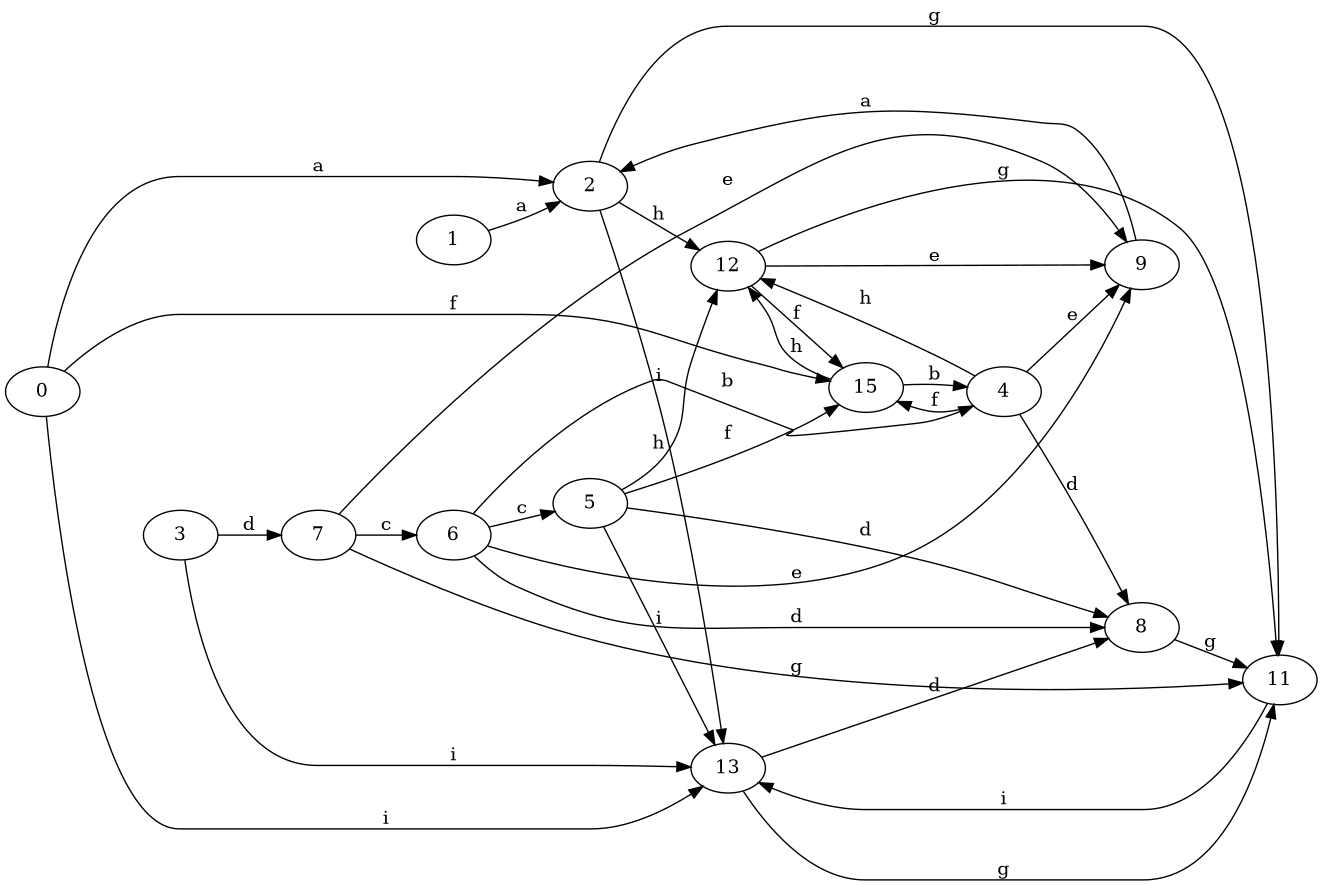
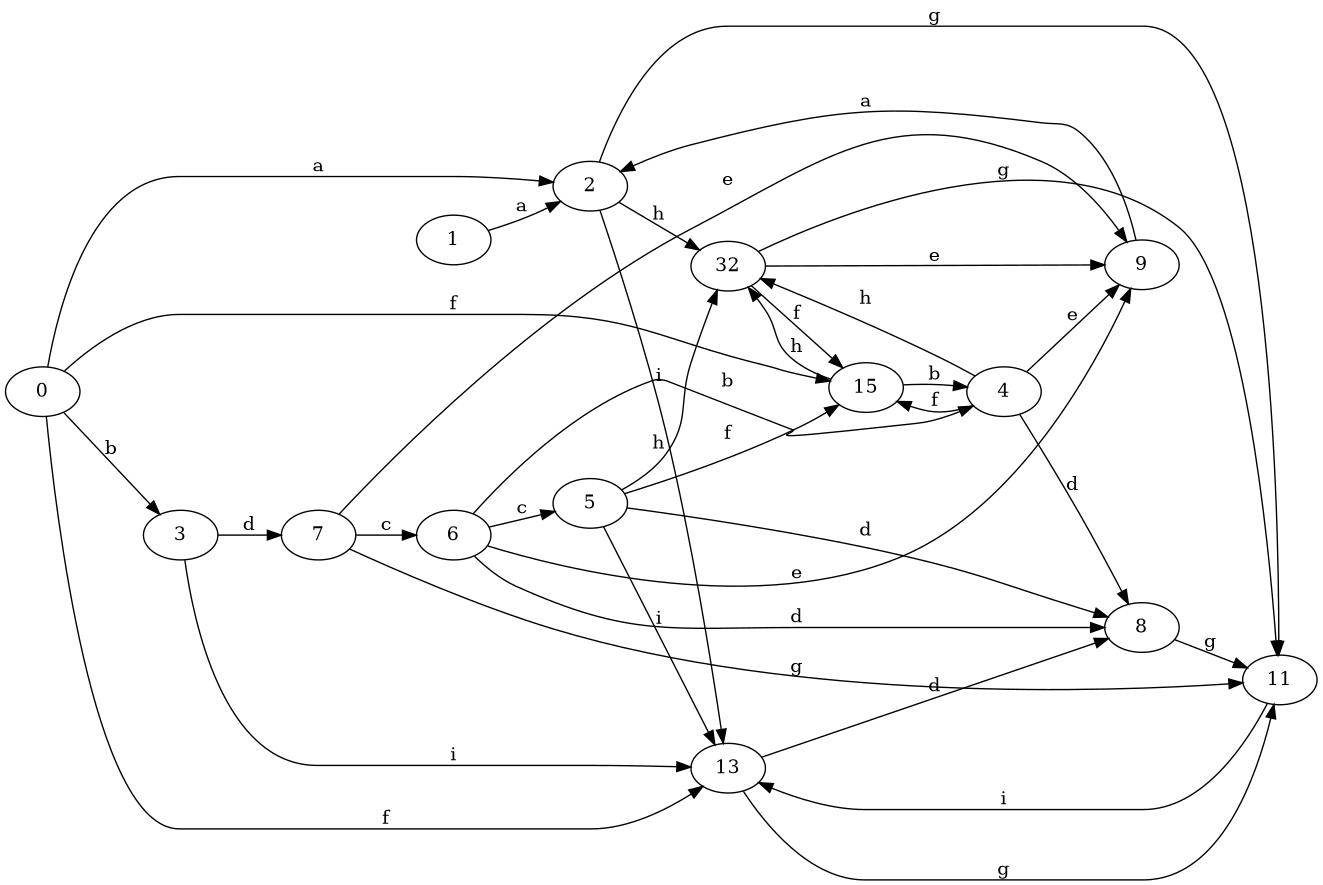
(728, 266) -> (728, 266)
none -> (107, 458)
(386, 819) -> (386, 819)
